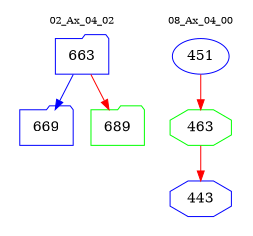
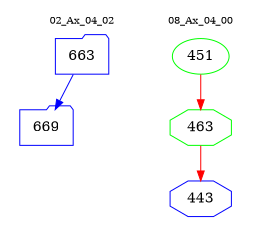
(201, 56) -> (201, 56)
(118, 128) -> none
